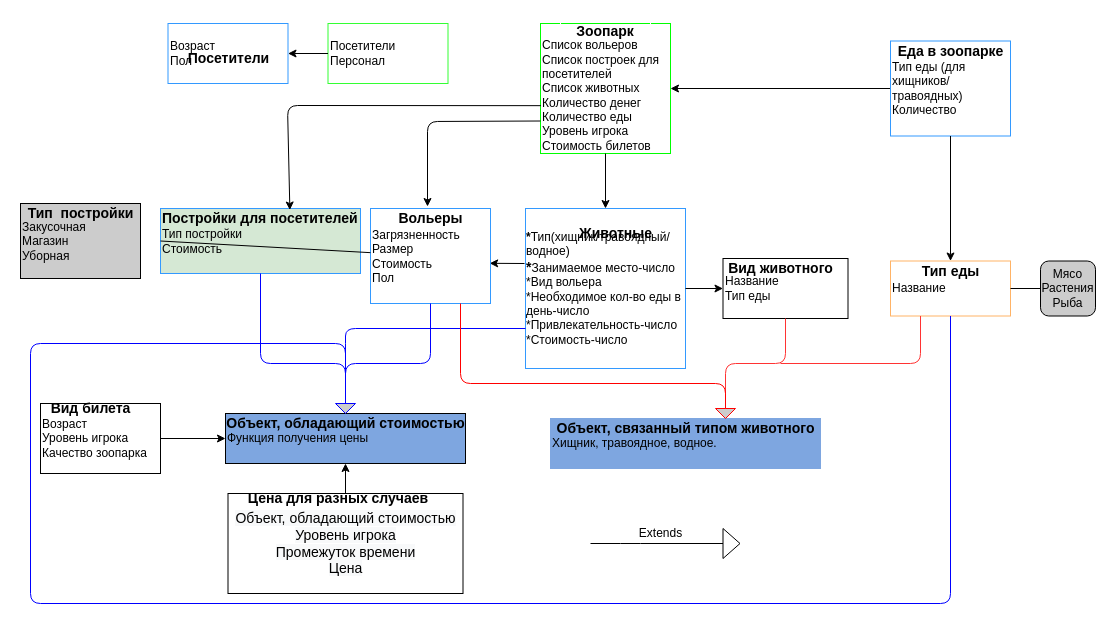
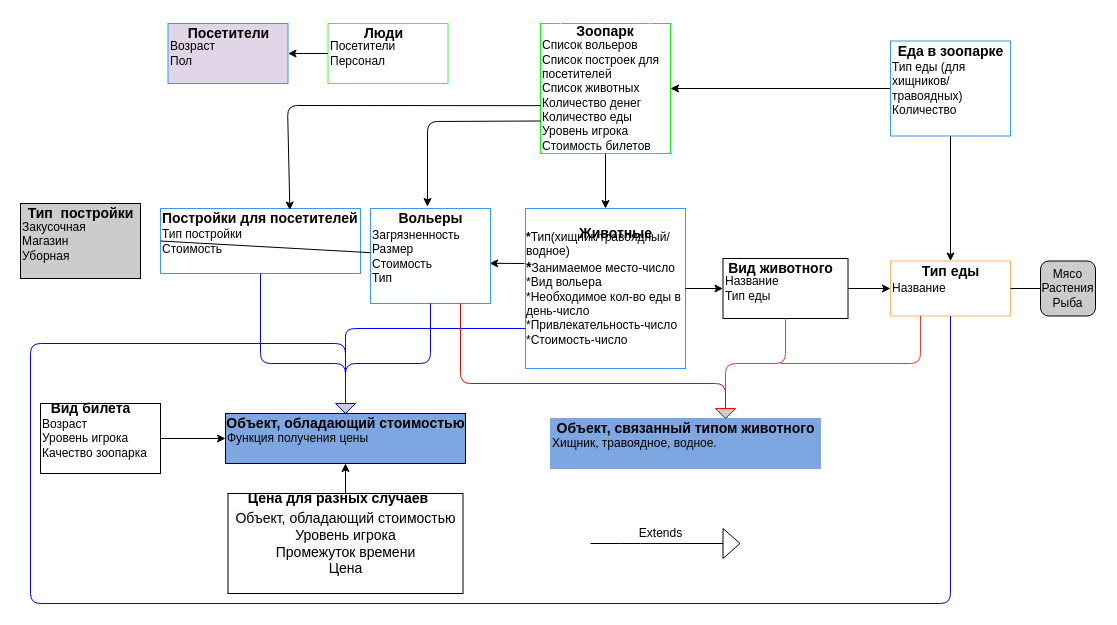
none -> (383, 34)
(228, 54) -> (228, 54)
(228, 59) -> (228, 34)
(261, 241) -> (261, 241)
(420, 257) -> (420, 257)
none -> (866, 289)
